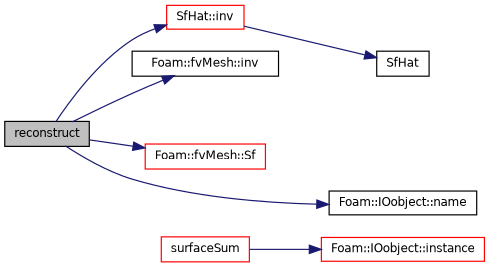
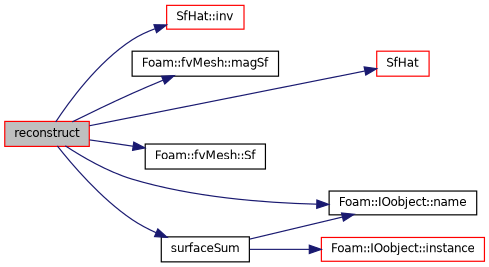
(304, 41) -> (227, 98)
(205, 64) -> (205, 64)
(403, 64) -> (403, 64)
(47, 134) -> (47, 134)
(205, 157) -> (205, 157)
none -> (102, 195)
none -> (296, 228)
(205, 249) -> (205, 249)
